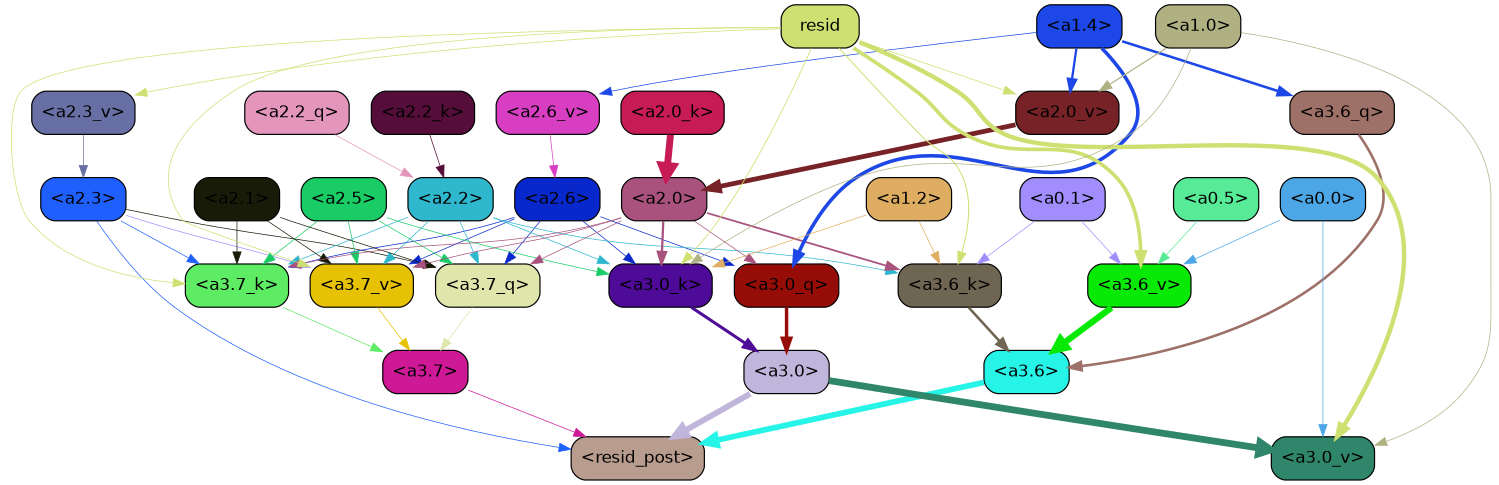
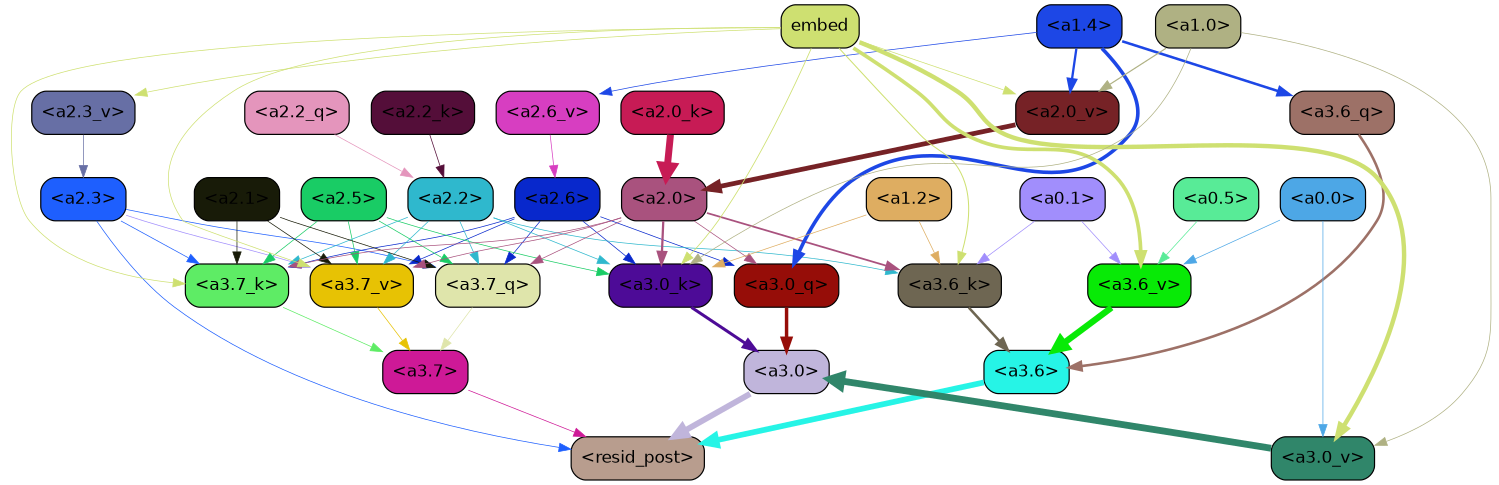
(820, 26) -> (820, 26)
(275, 236) -> (275, 236)
(1044, 415) -> (1056, 414)
